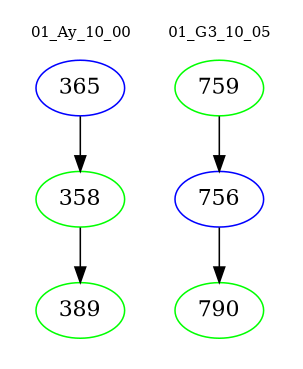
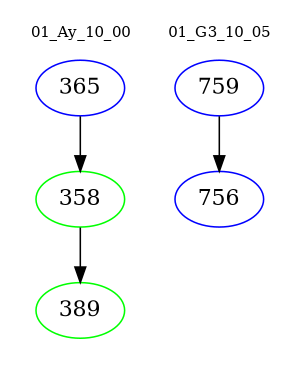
(219, 88) -> (219, 88)
(219, 310) -> none
